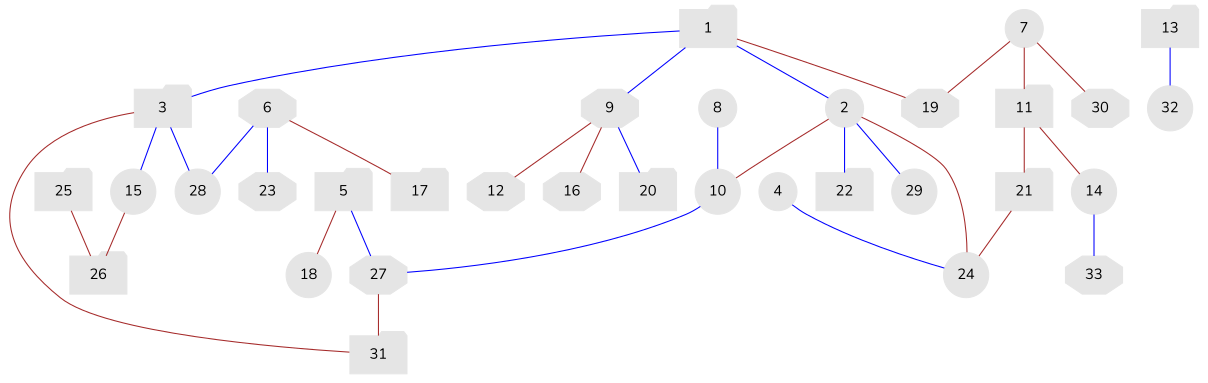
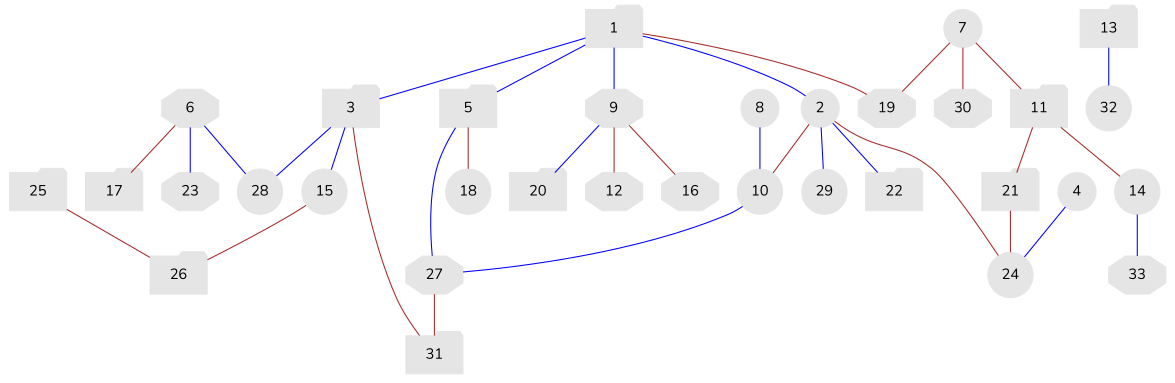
none -> (541, 68)
